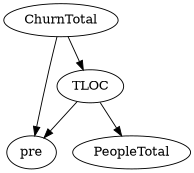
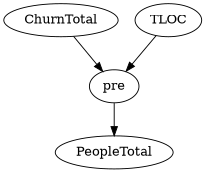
(74, 49) -> none
(108, 115) -> (114, 115)
